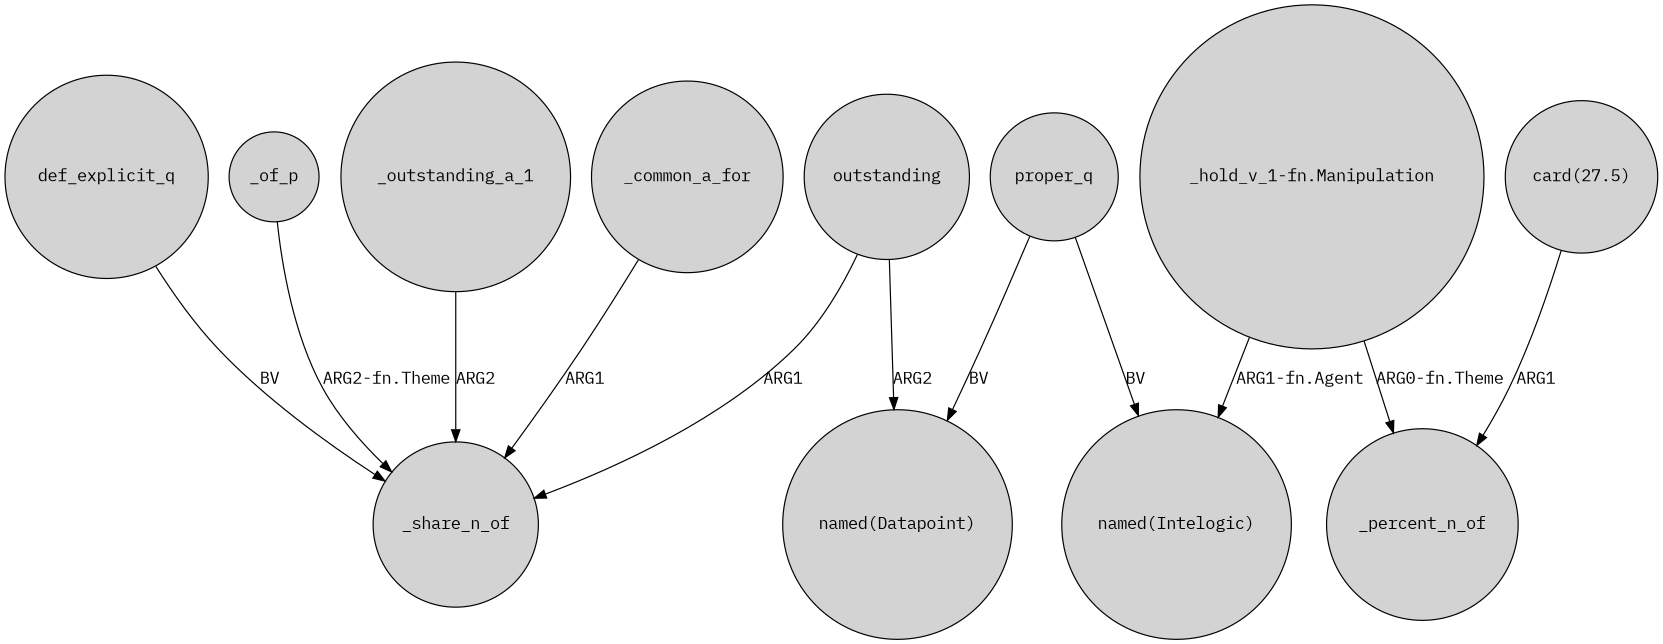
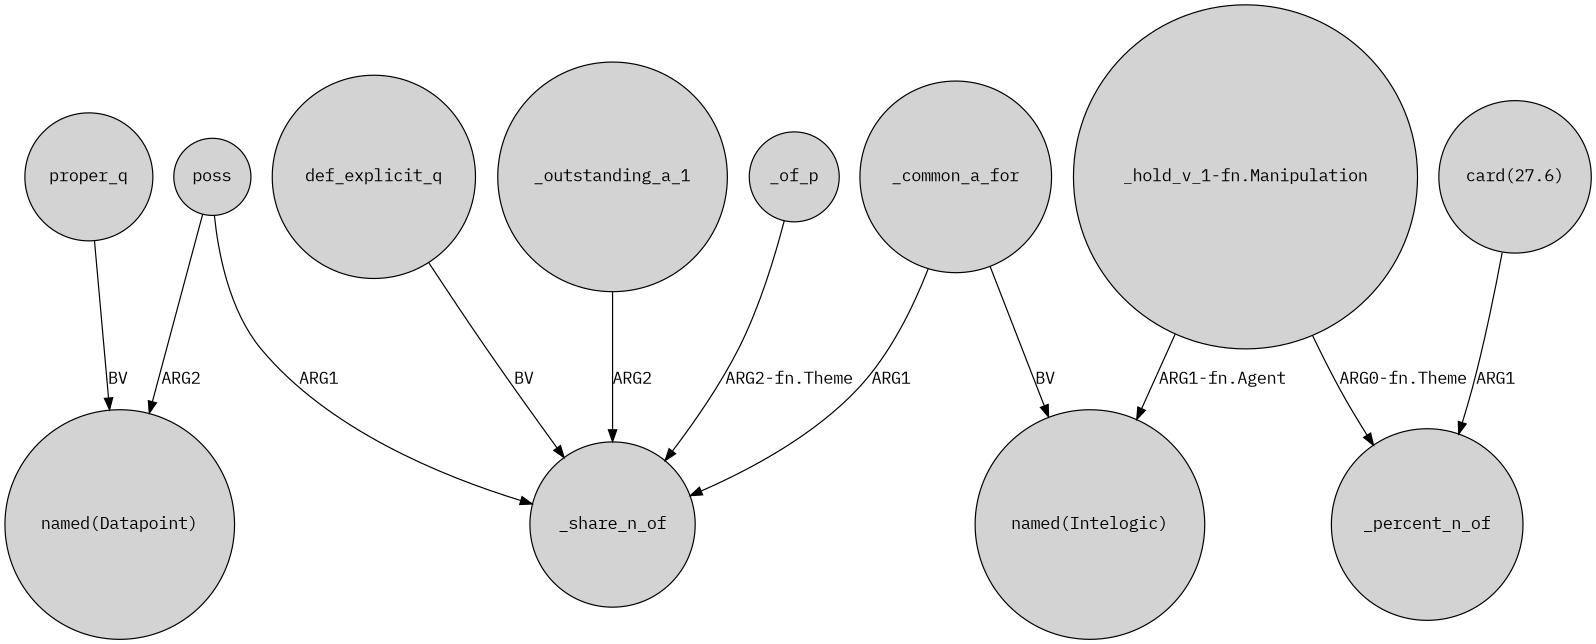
(887, 177) -> (212, 177)
(1582, 177) -> (1515, 177)
(1105, 321) -> (1017, 336)
